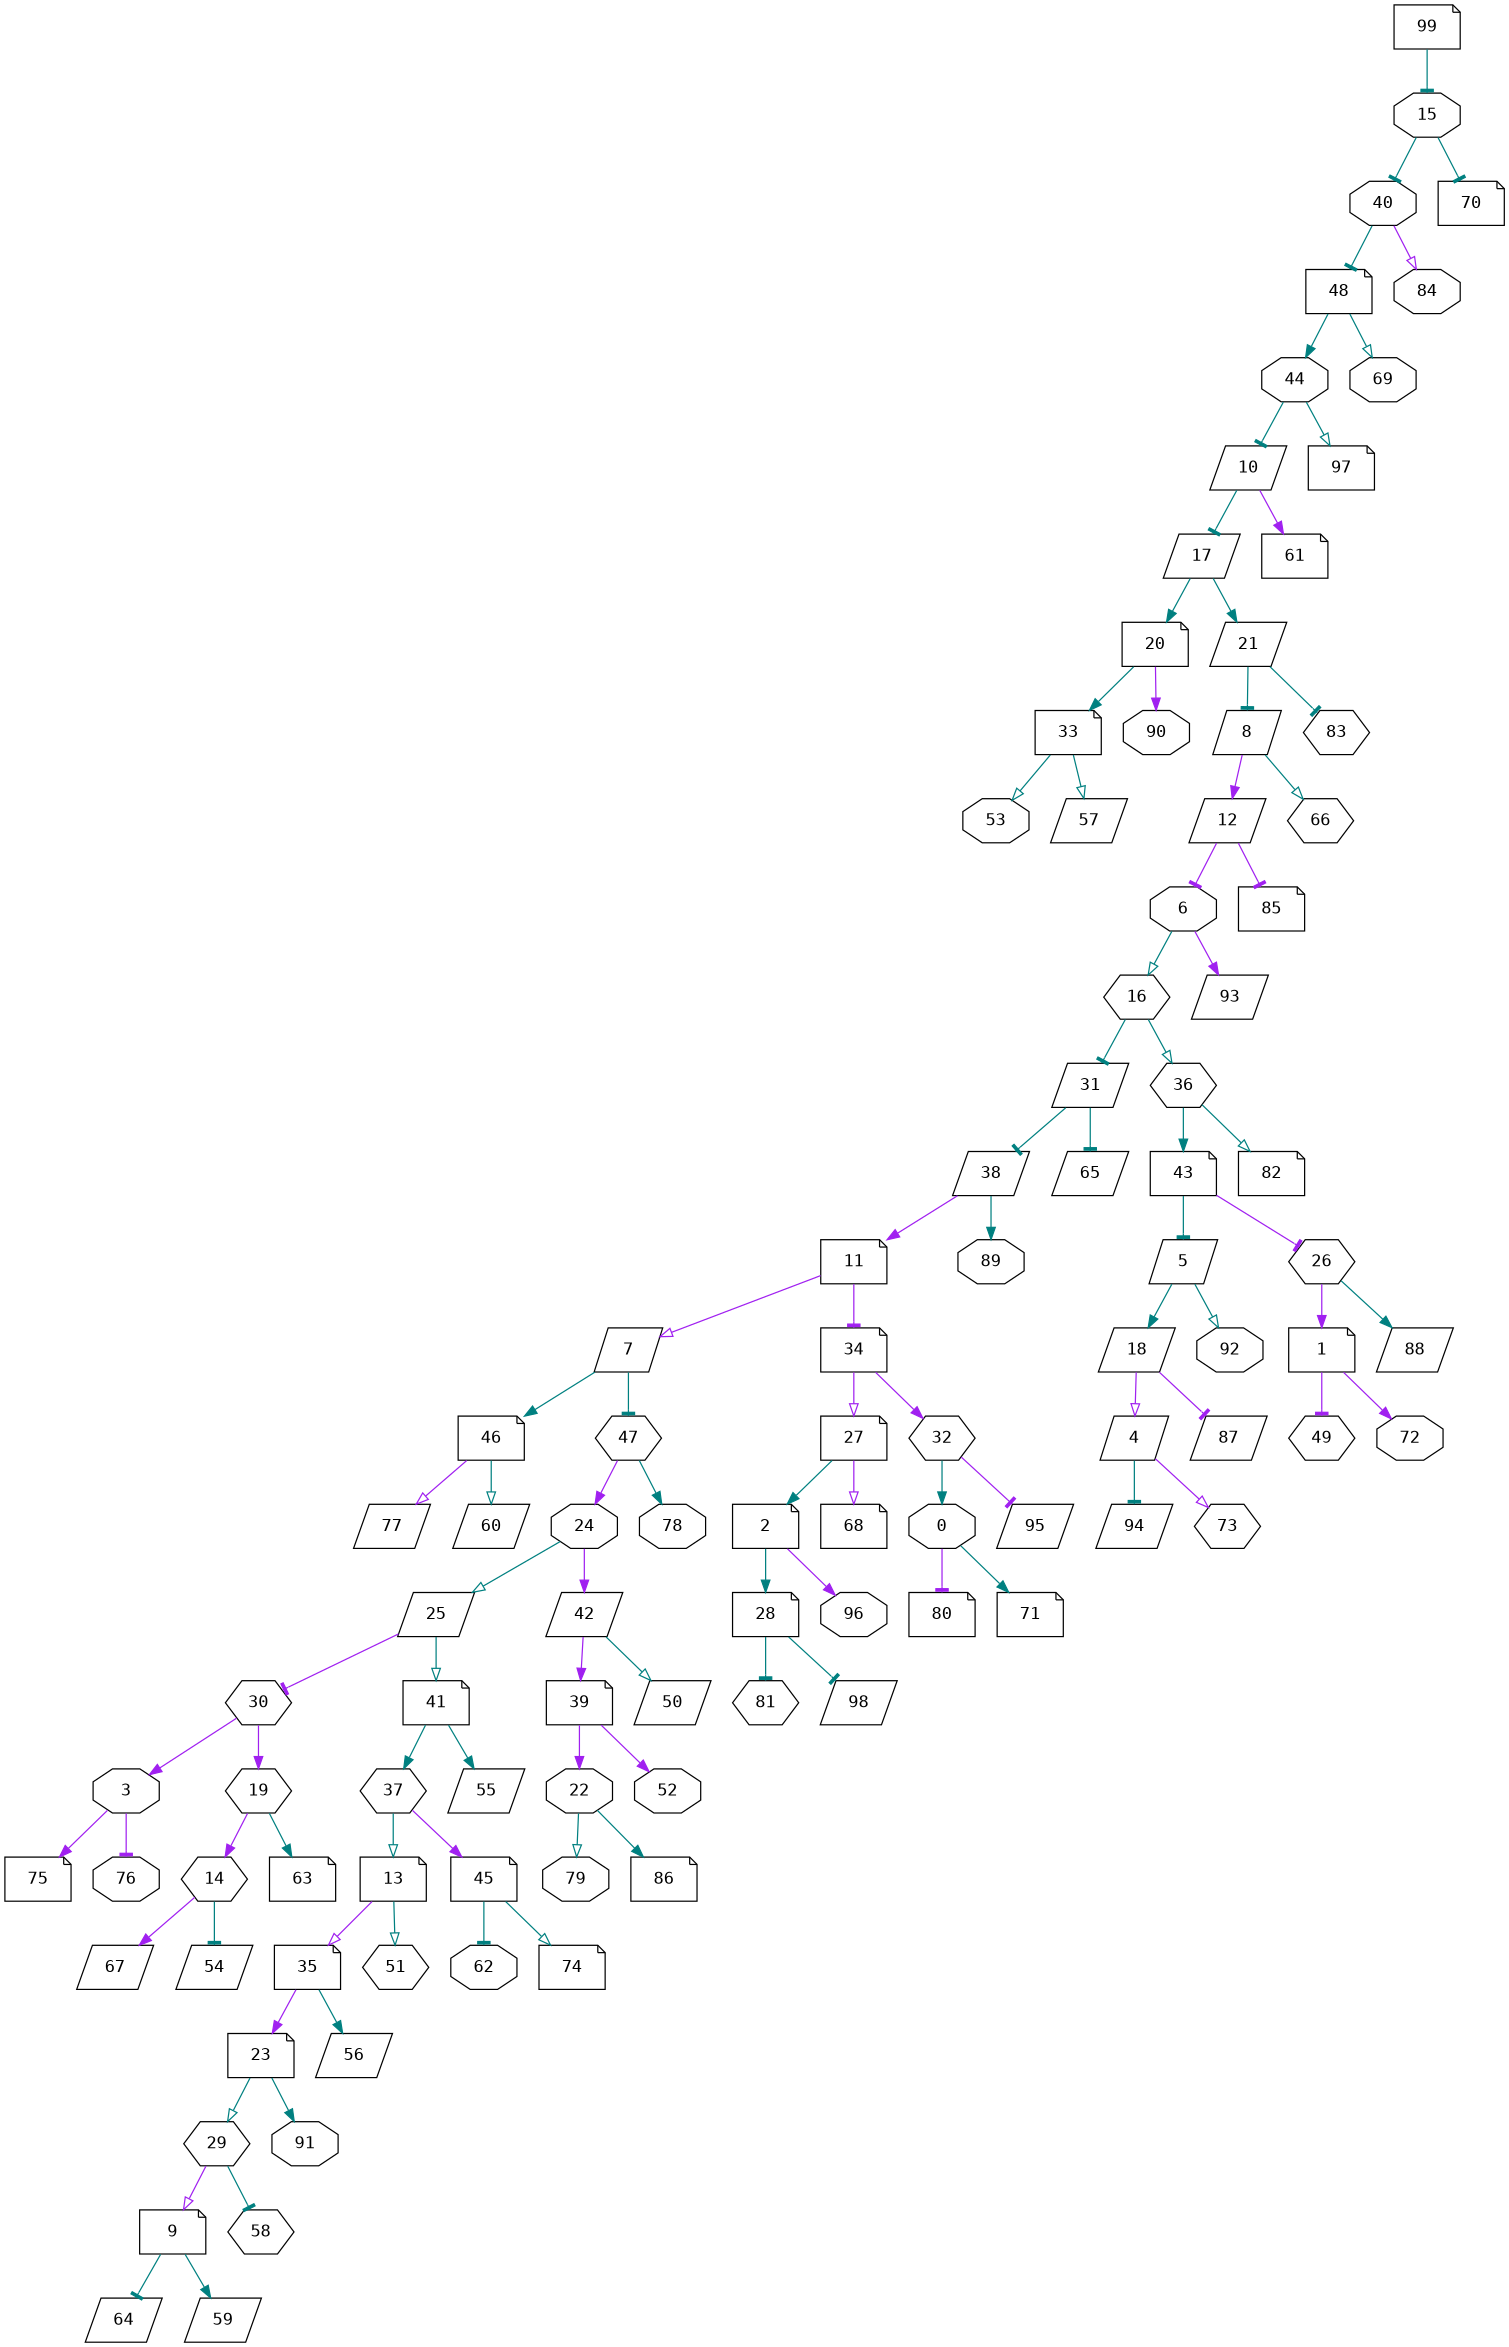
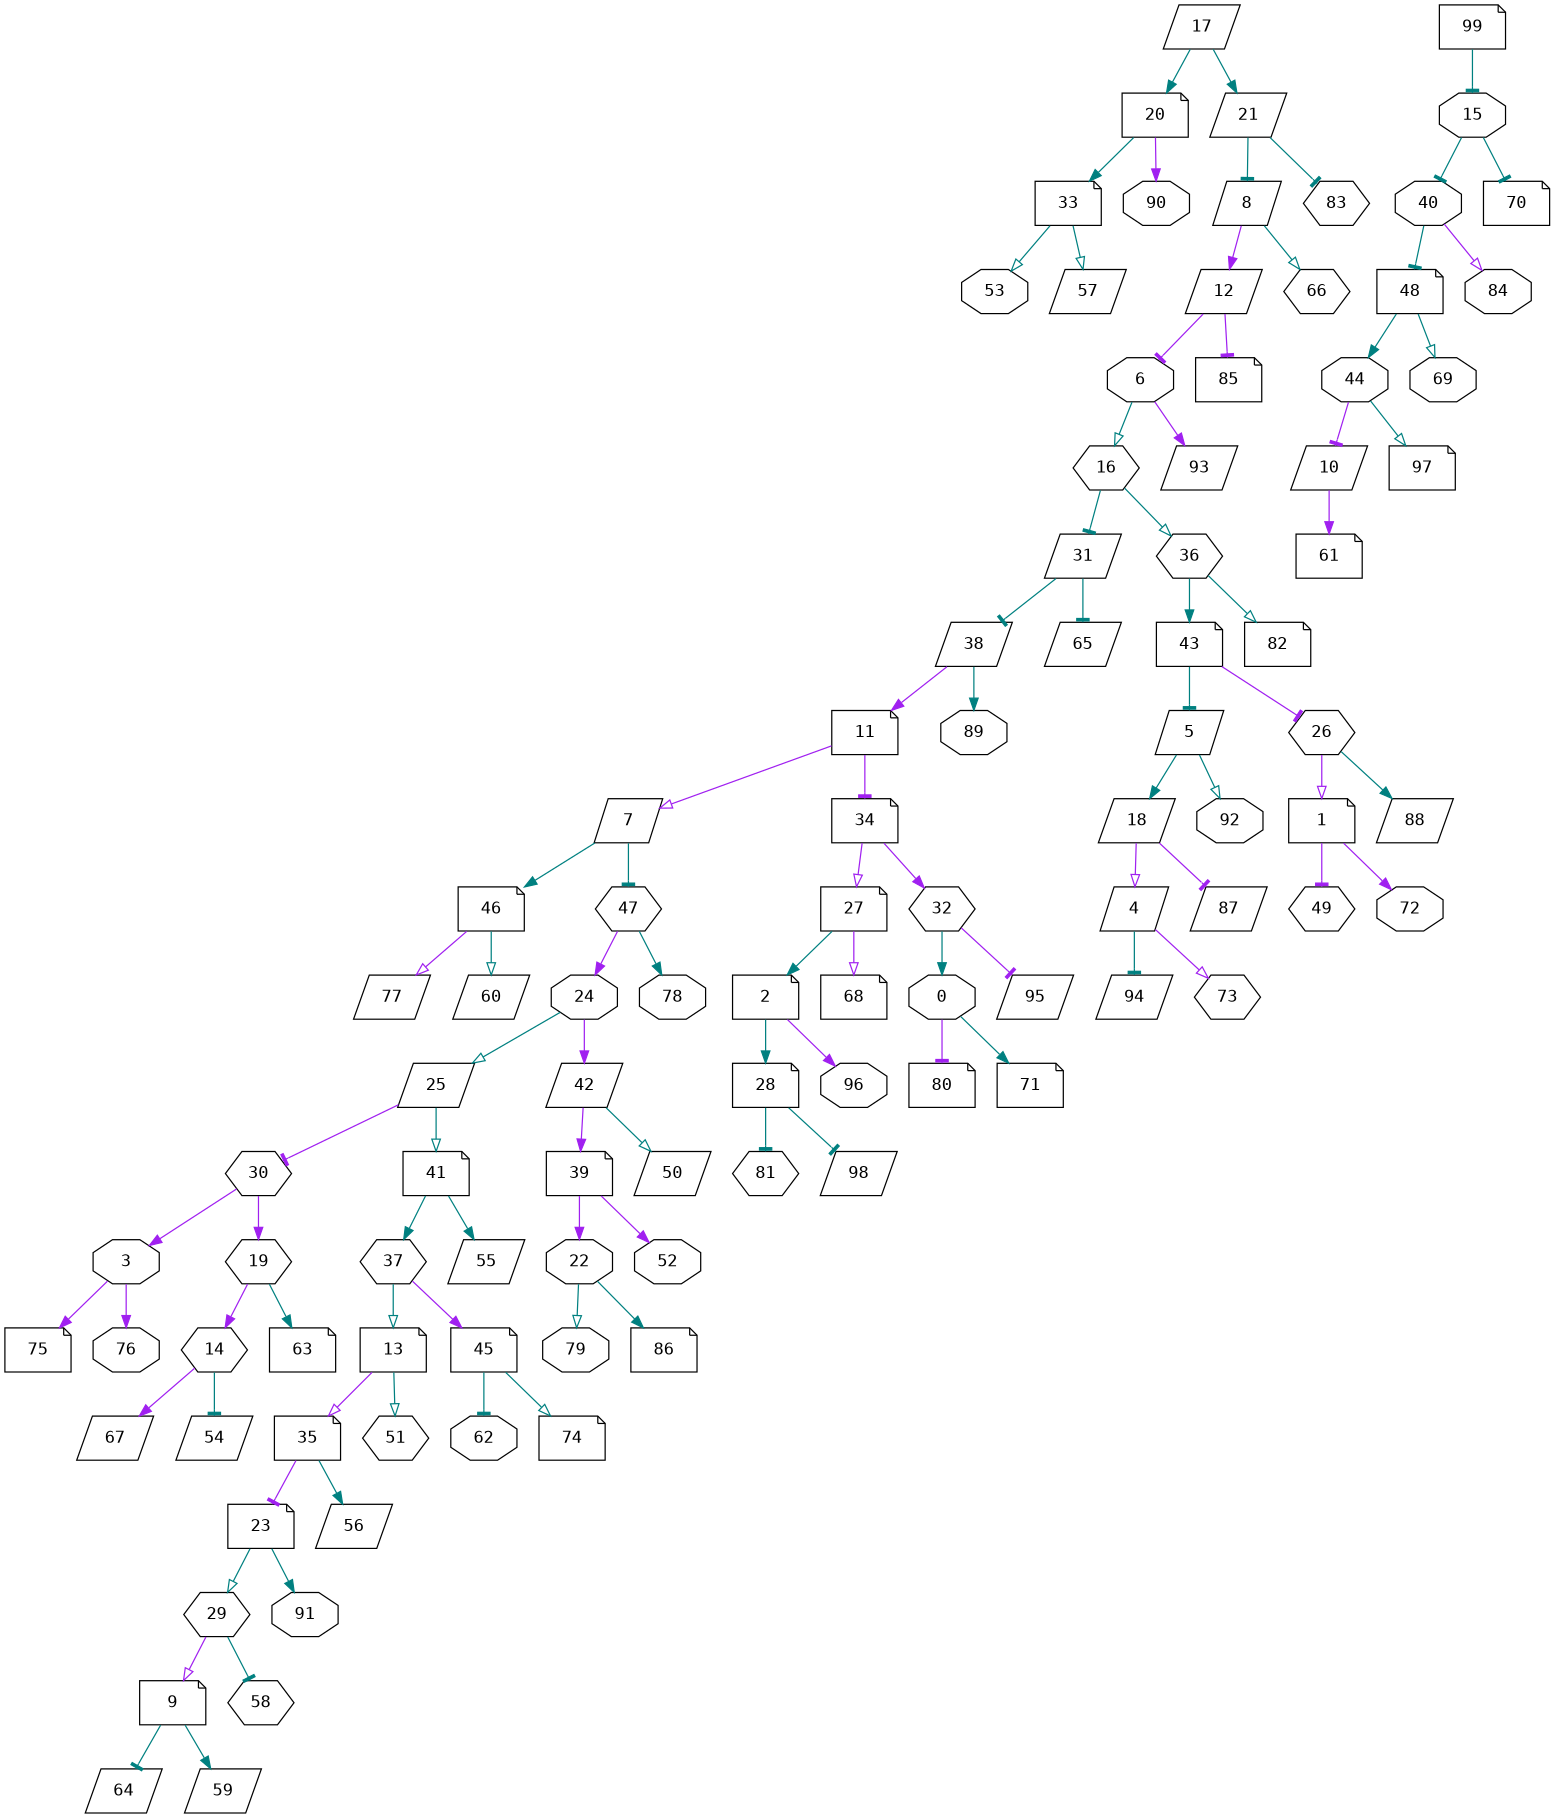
(1273, 421) -> (1343, 421)
(1226, 509) -> none
(1322, 1300) -> (1322, 771)
(126, 1832) -> (126, 1300)
(287, 2006) -> (286, 1480)
